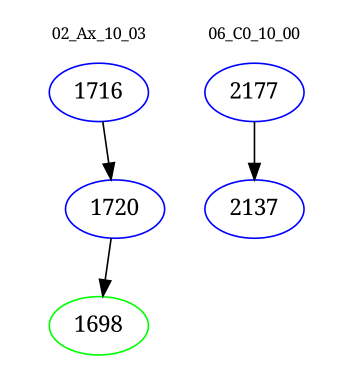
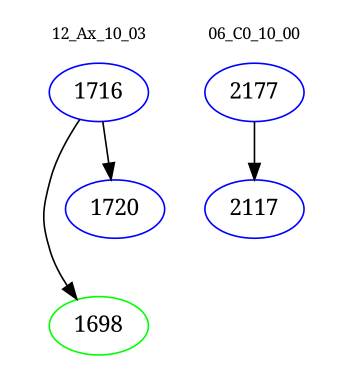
(99, 35) -> (99, 35)
(254, 209) -> (254, 209)
(108, 259) -> (45, 201)
